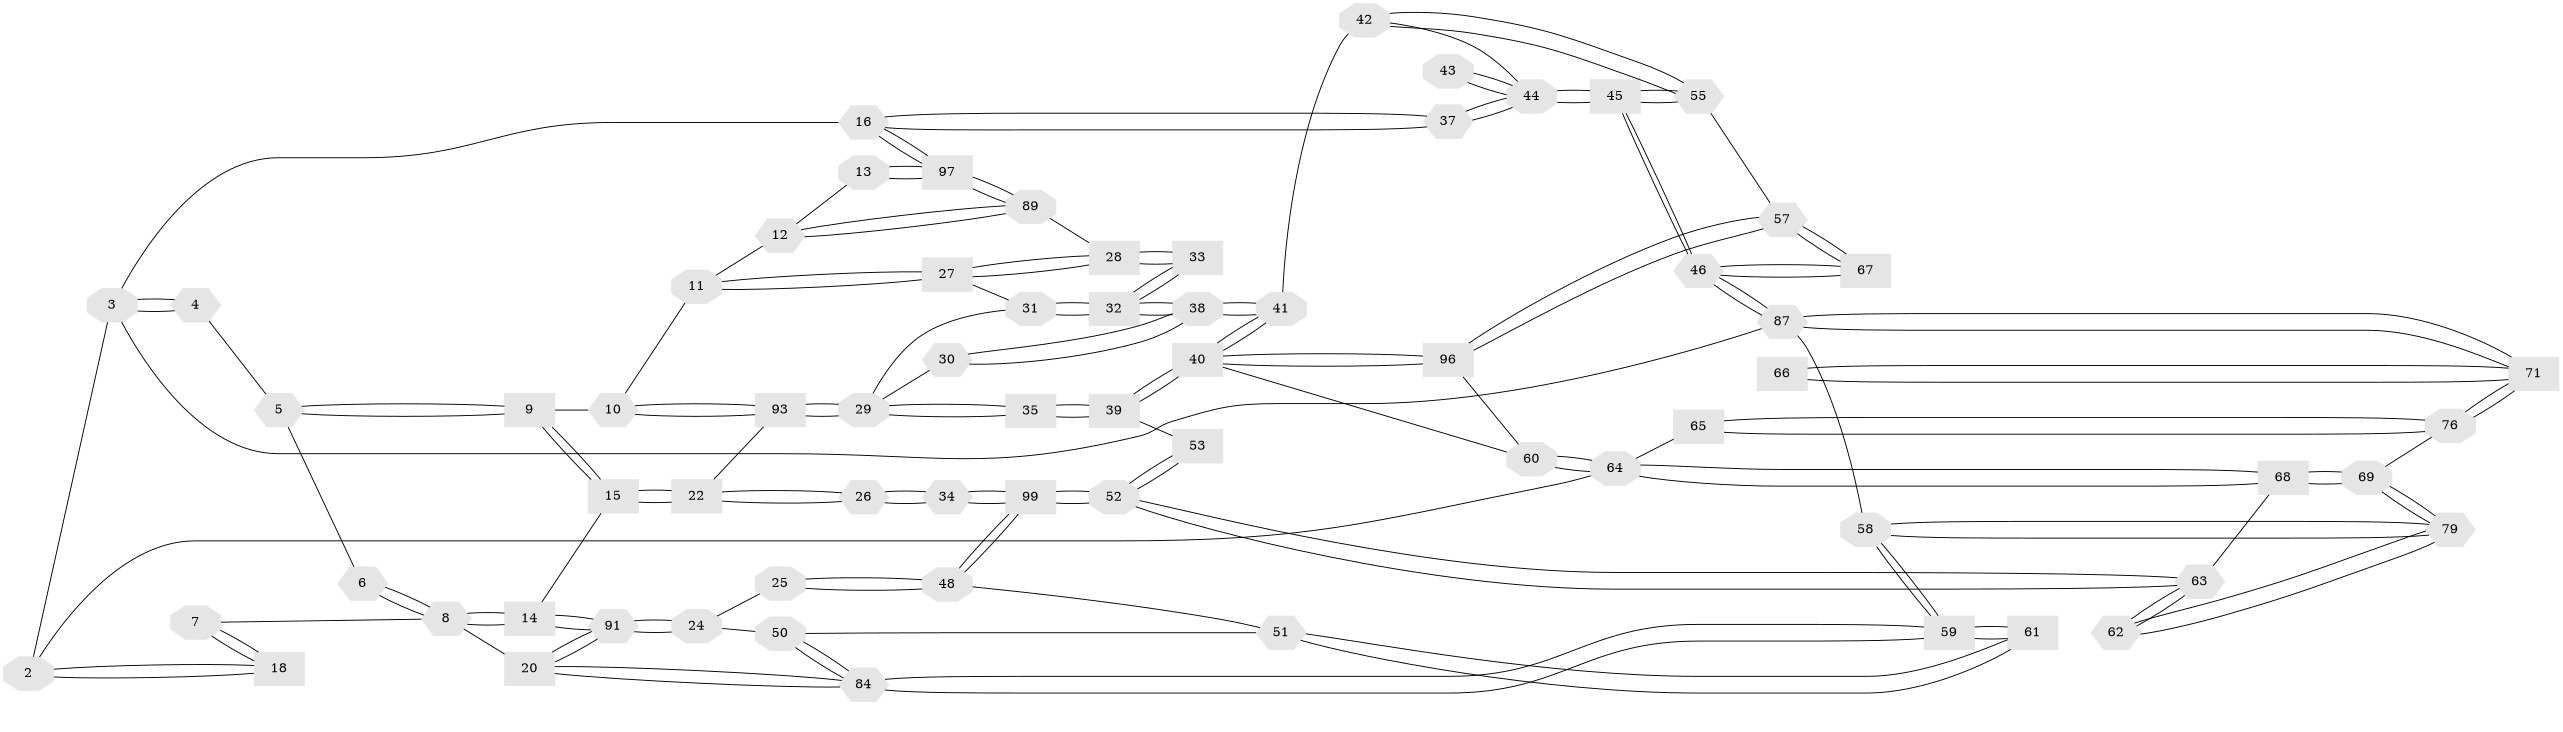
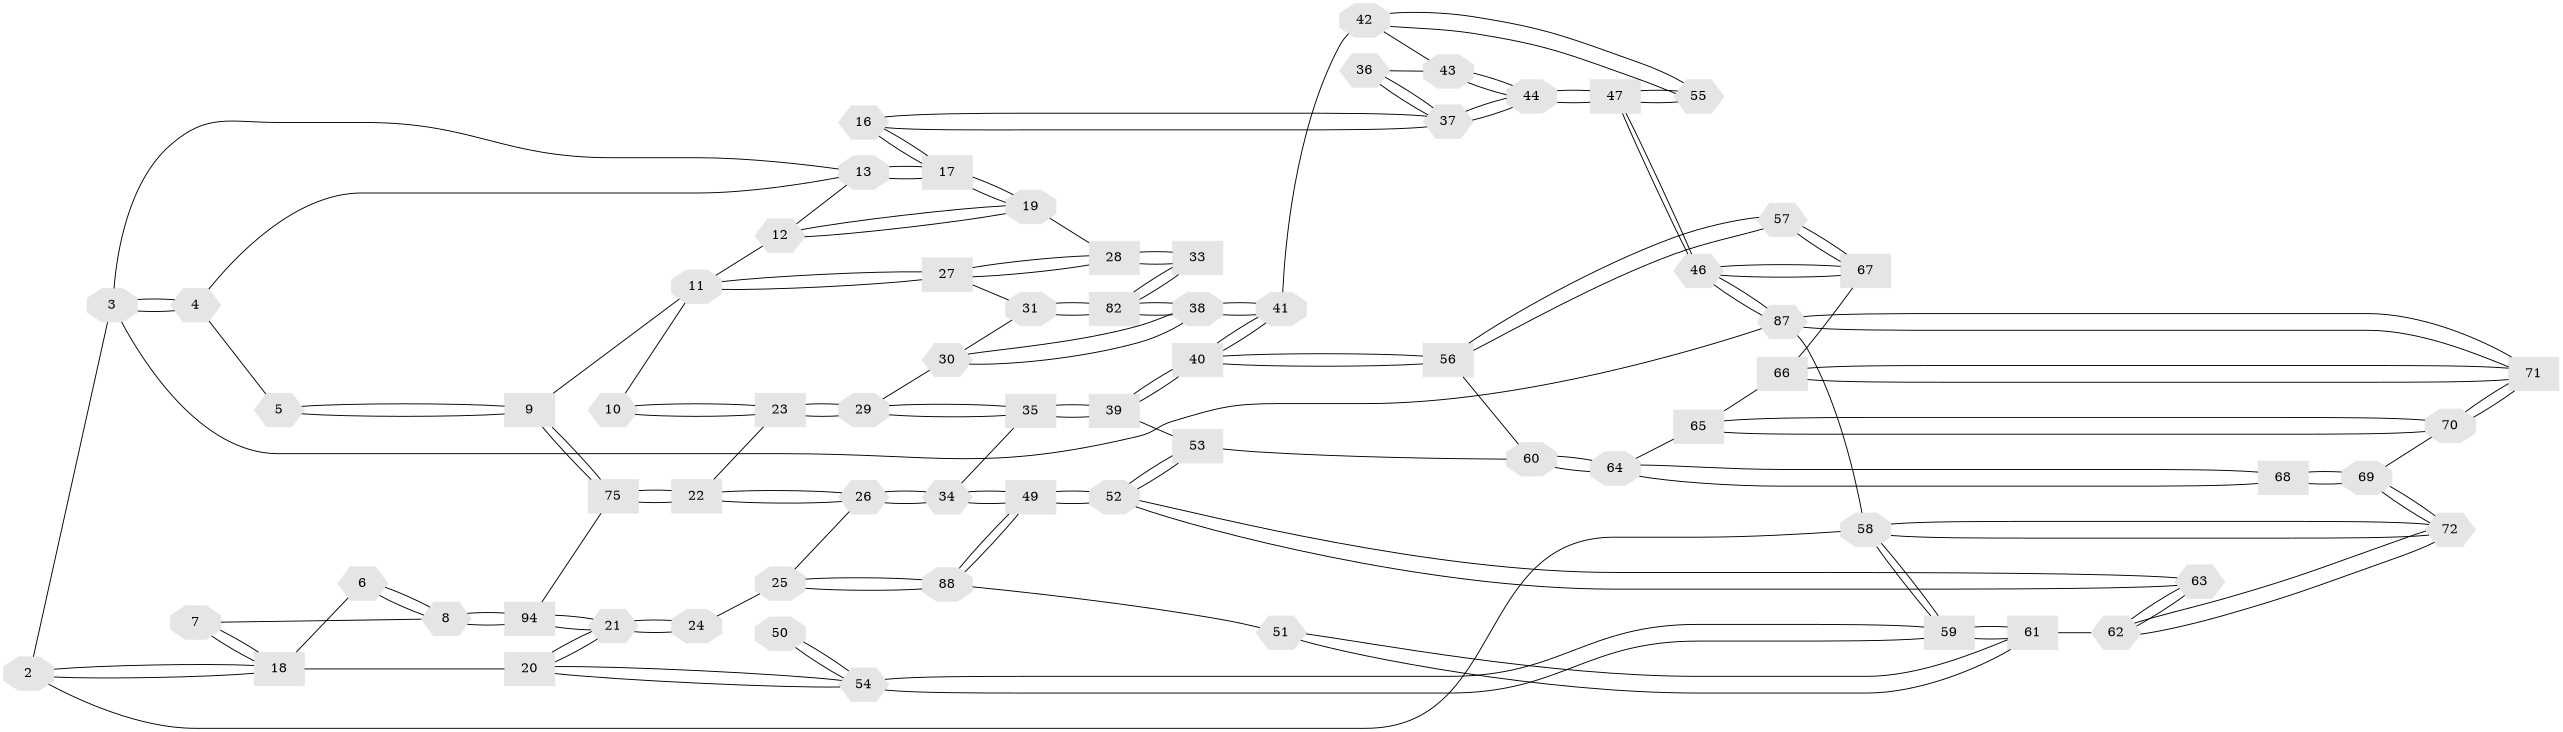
(1460, 40) -> (1407, 46)
none -> (1365, 71)
(1615, 96) -> (1615, 96)
(453, 148) -> (424, 127)
(1740, 158) -> none
(947, 173) -> (947, 173)
none -> (508, 193)
(1031, 207) -> (1031, 207)
(1114, 309) -> (1114, 309)
none -> (1826, 323)
(927, 332) -> (988, 335)
(1448, 360) -> (1448, 360)
none -> (1741, 400)
(572, 410) -> (616, 346)
(780, 410) -> (780, 410)
(1365, 410) -> (1365, 457)
(2450, 426) -> (2450, 426)
none -> (992, 451)
(613, 496) -> (613, 496)
(321, 497) -> (321, 626)
(1031, 497) -> (1031, 497)
(2241, 530) -> none
(2450, 530) -> (2450, 530)
none -> (822, 540)
(795, 541) -> (982, 728)
(947, 584) -> (947, 584)
(530, 619) -> (530, 619)
(613, 626) -> (613, 626)
(739, 630) -> none
(1031, 633) -> none
none -> (2075, 633)
(484, 642) -> (404, 669)
(864, 685) -> (864, 685)
